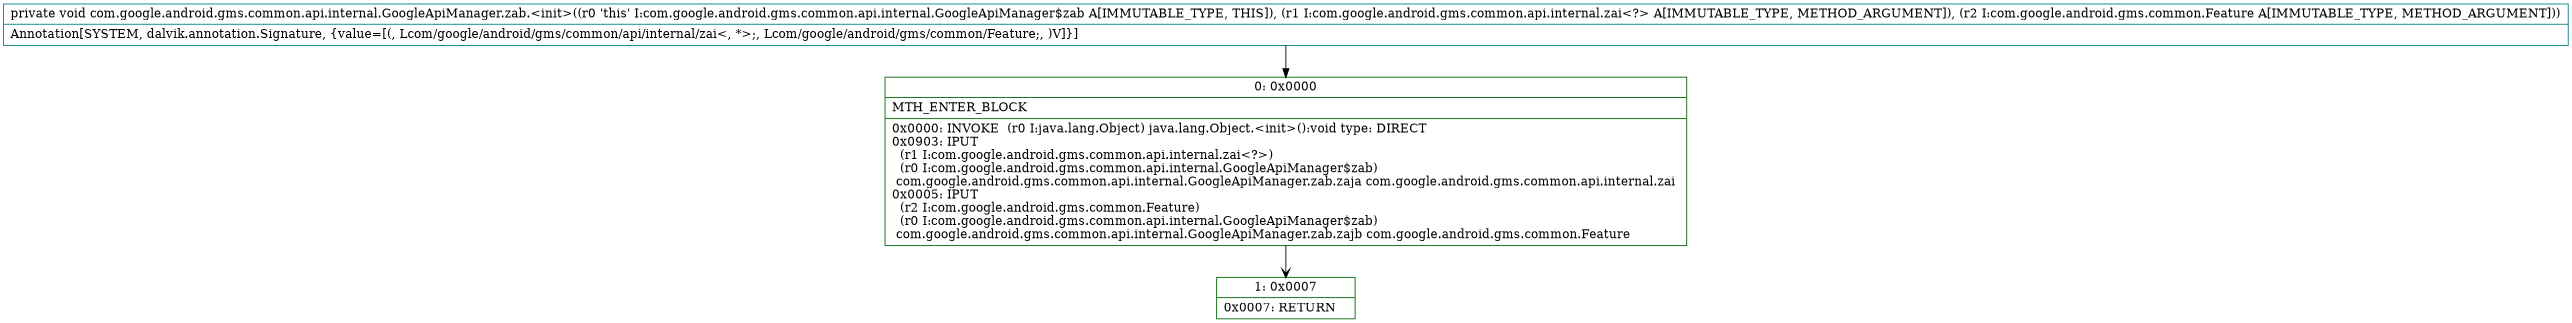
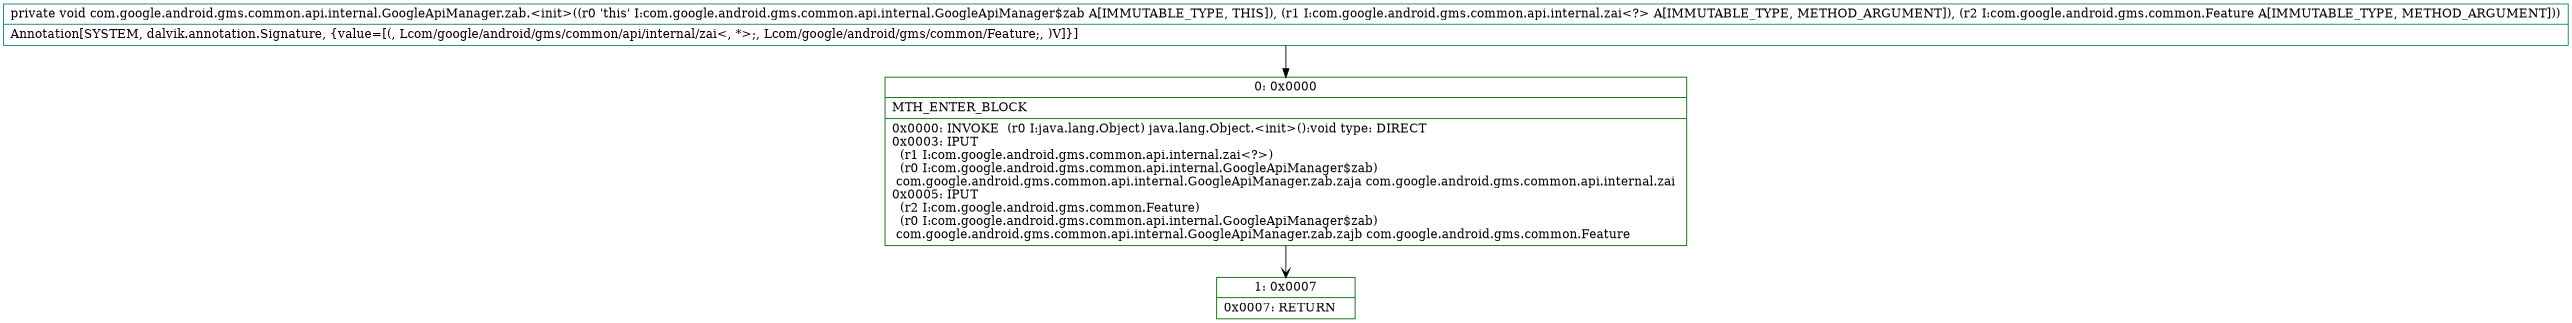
(939, 142) -> (939, 142)
